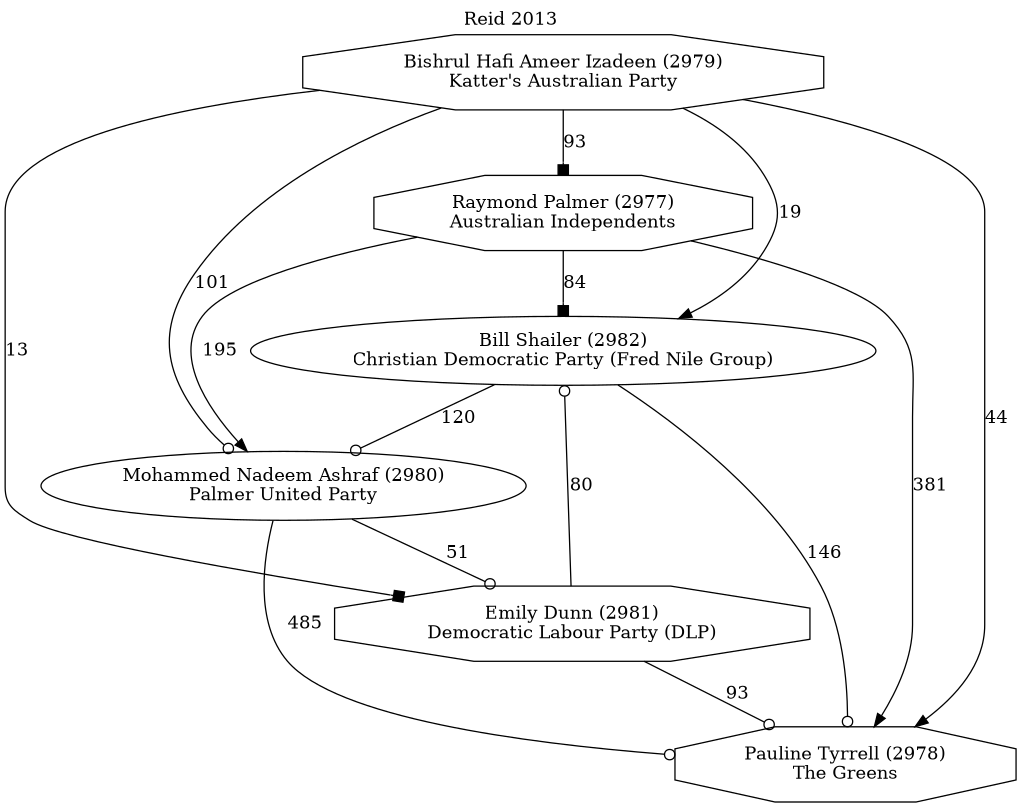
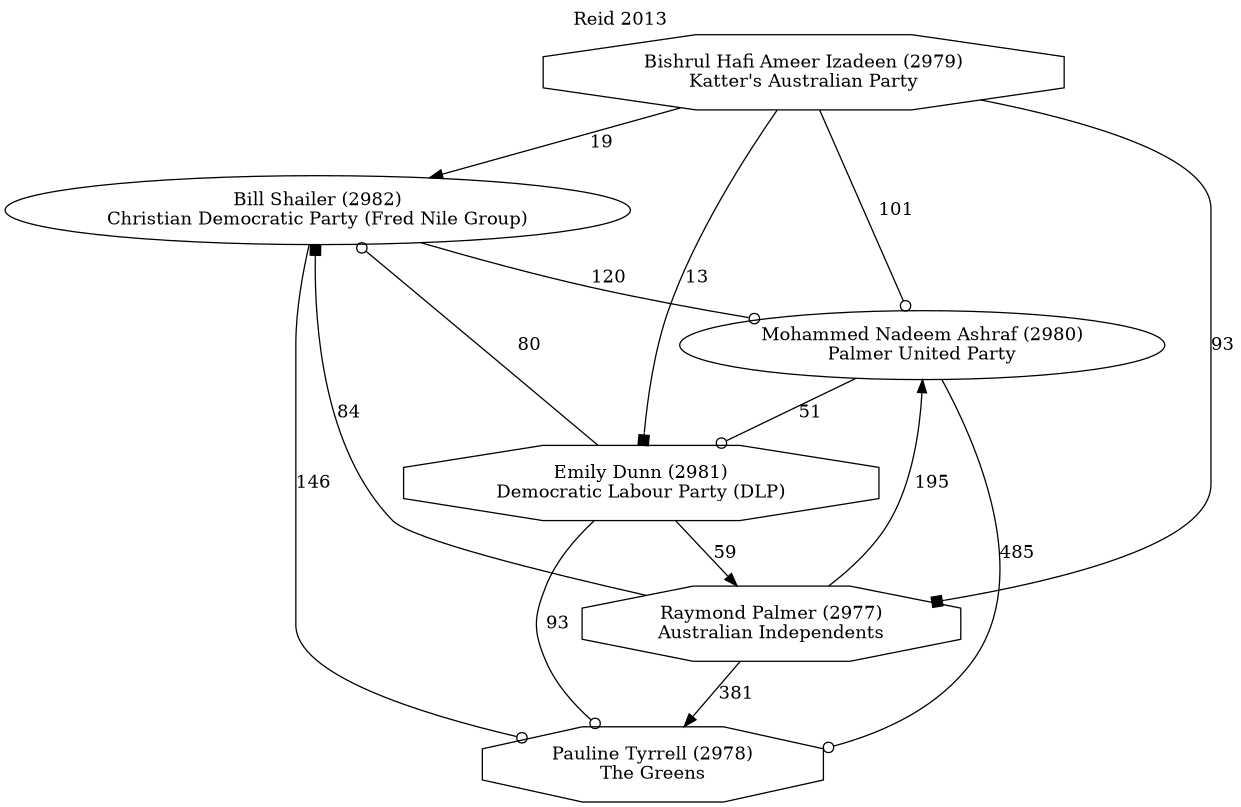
(985, 337) -> none
none -> (702, 548)
